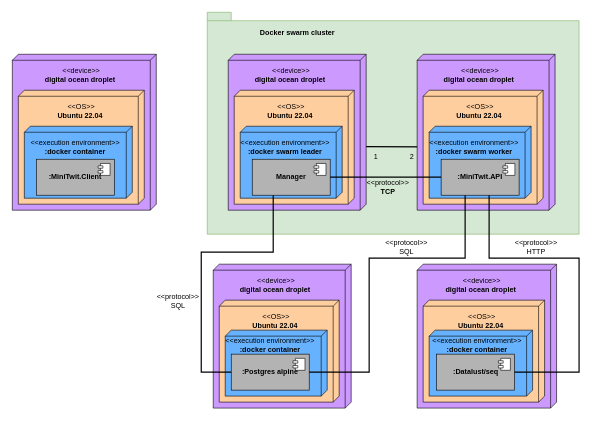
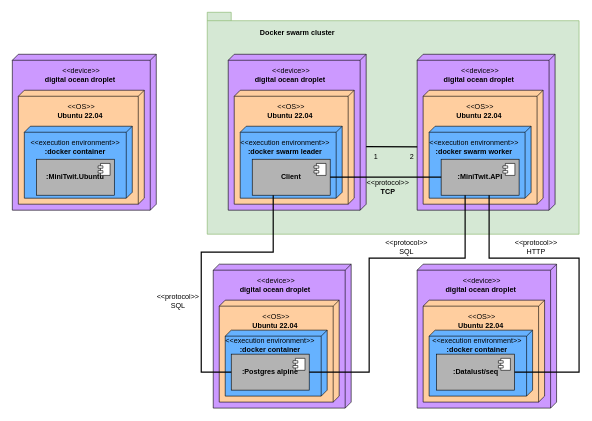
(75, 177) -> (75, 177)
(291, 177) -> (291, 177)
